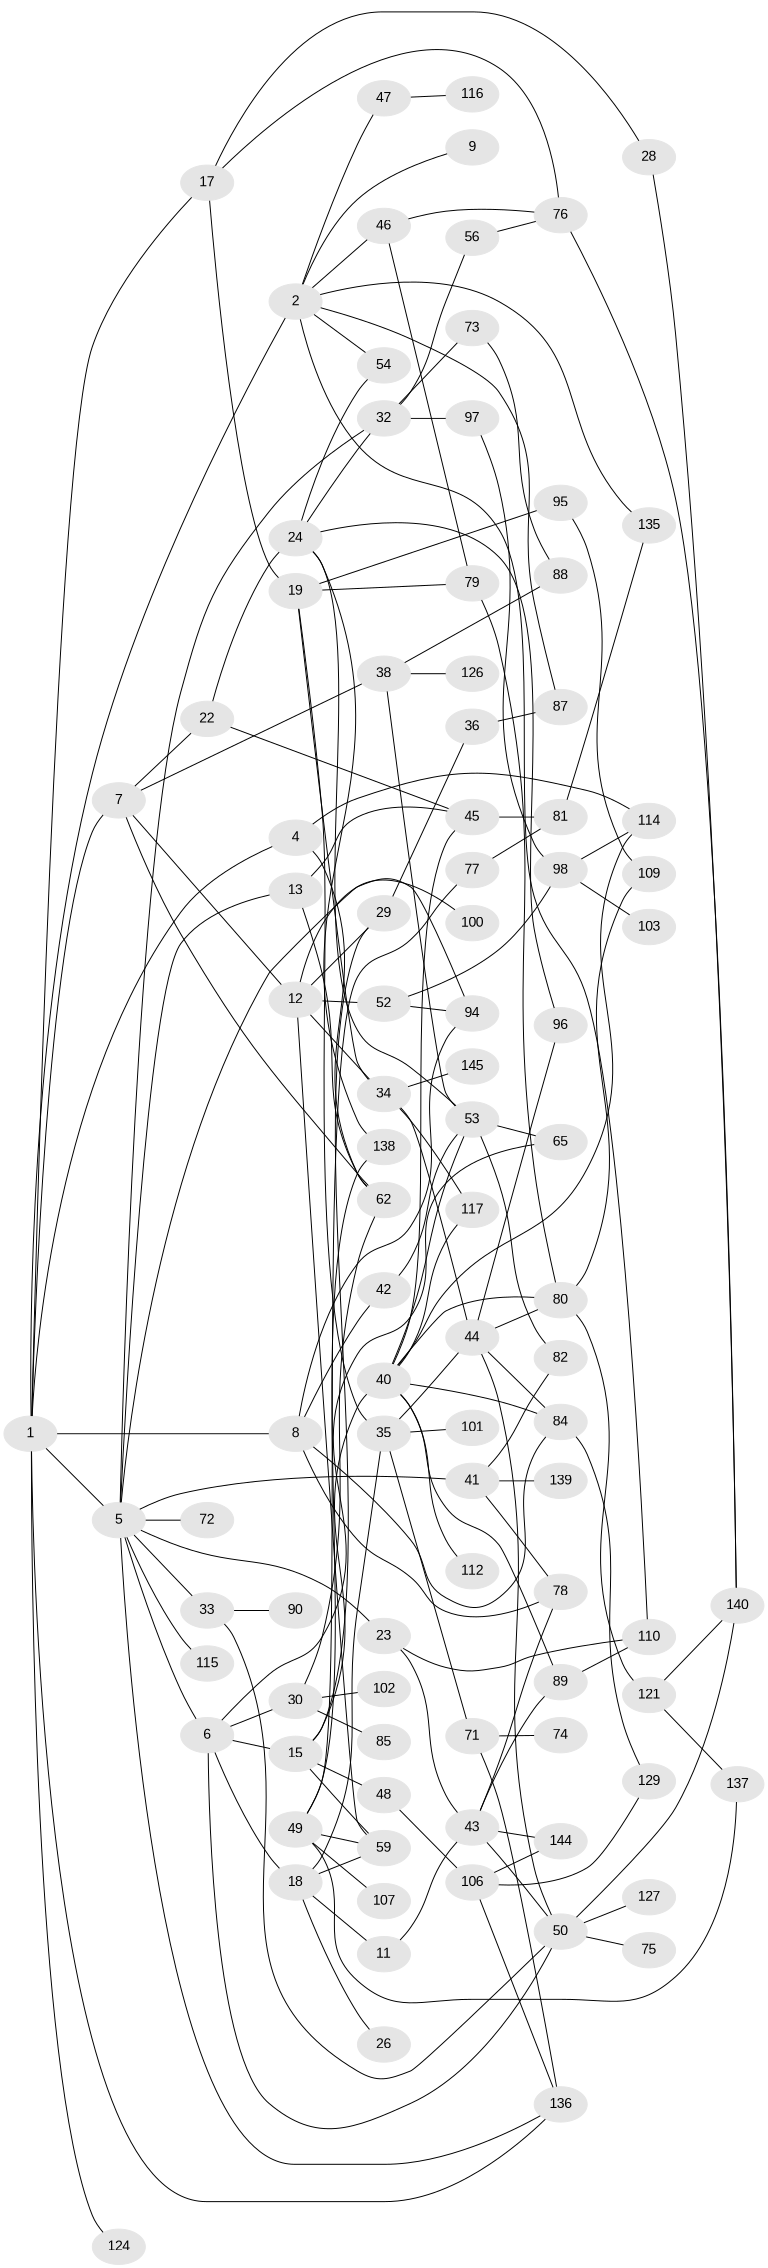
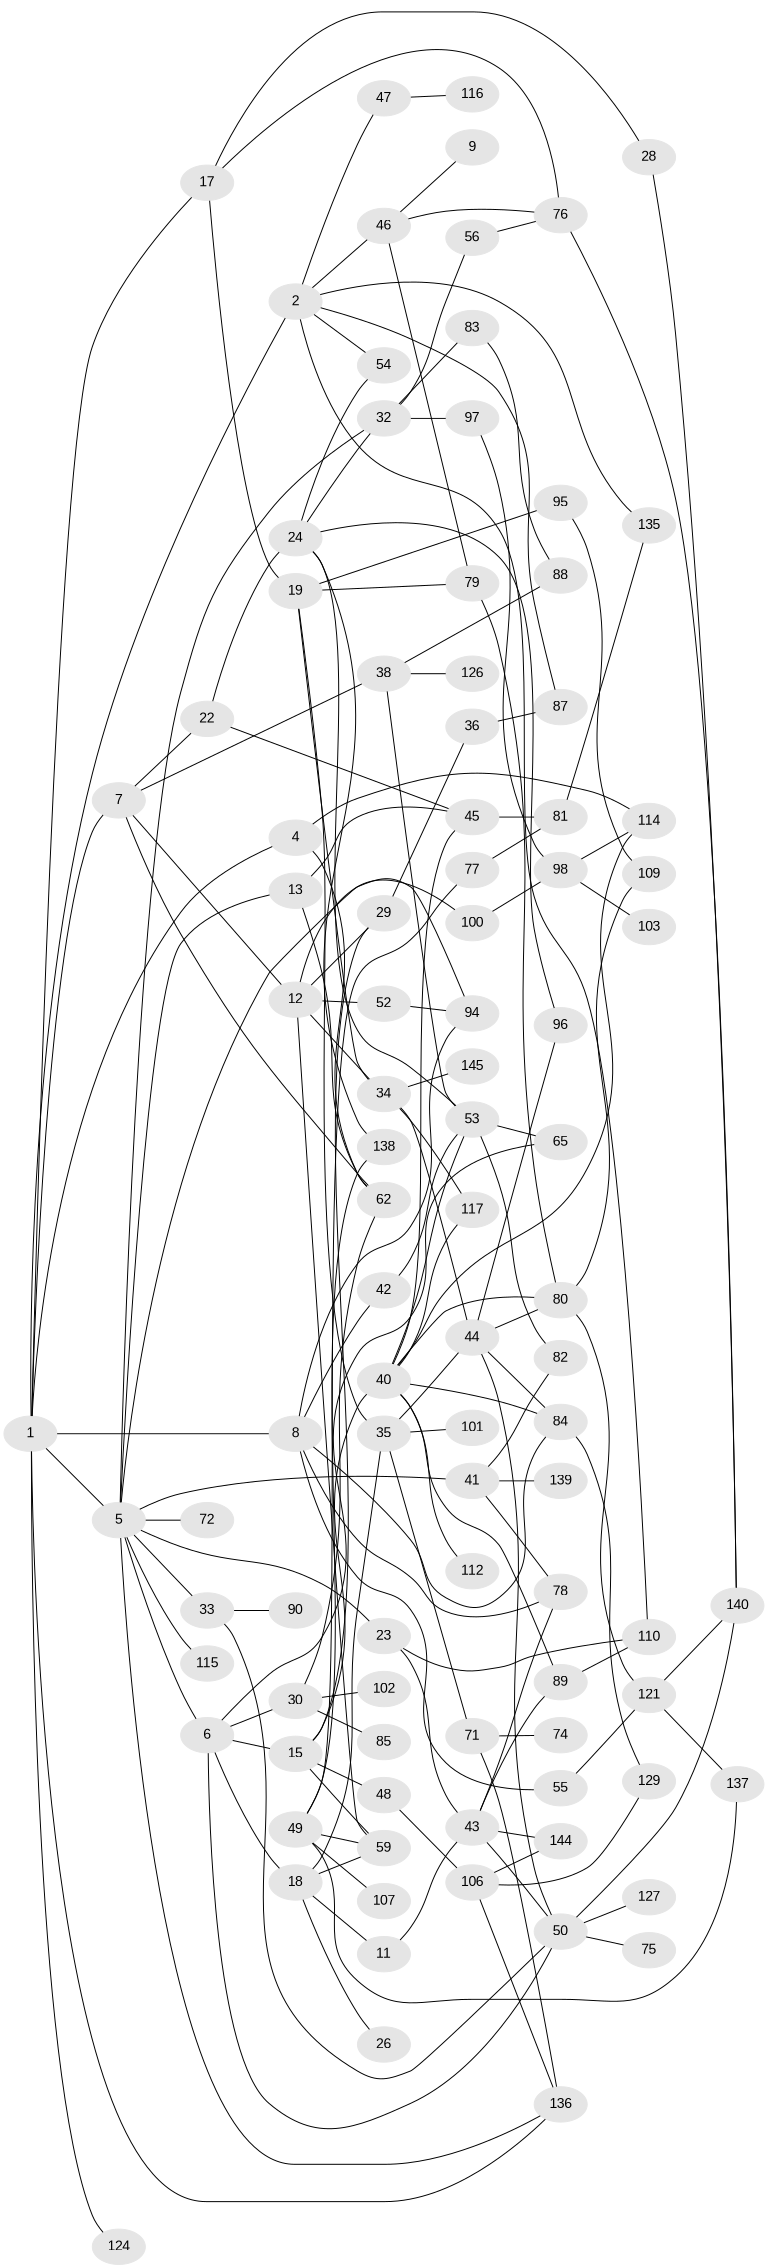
(357, 199) -> (428, 187)
(472, 328) -> (472, 328)
(491, 956) -> (517, 897)
none -> (561, 1788)
